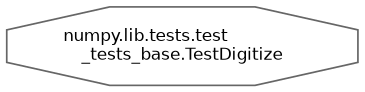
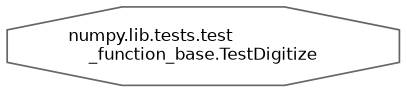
(182, 46) -> (203, 46)
